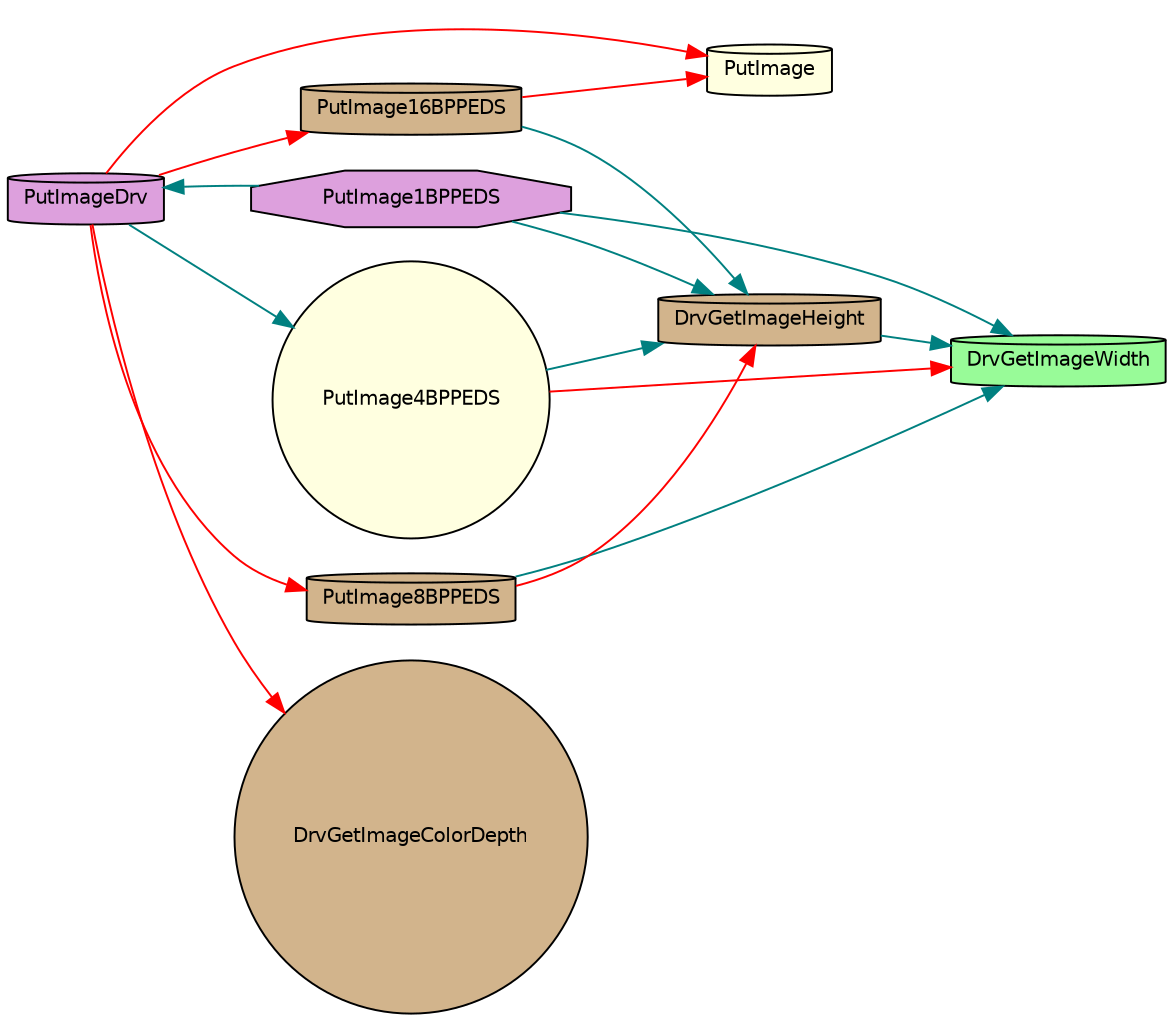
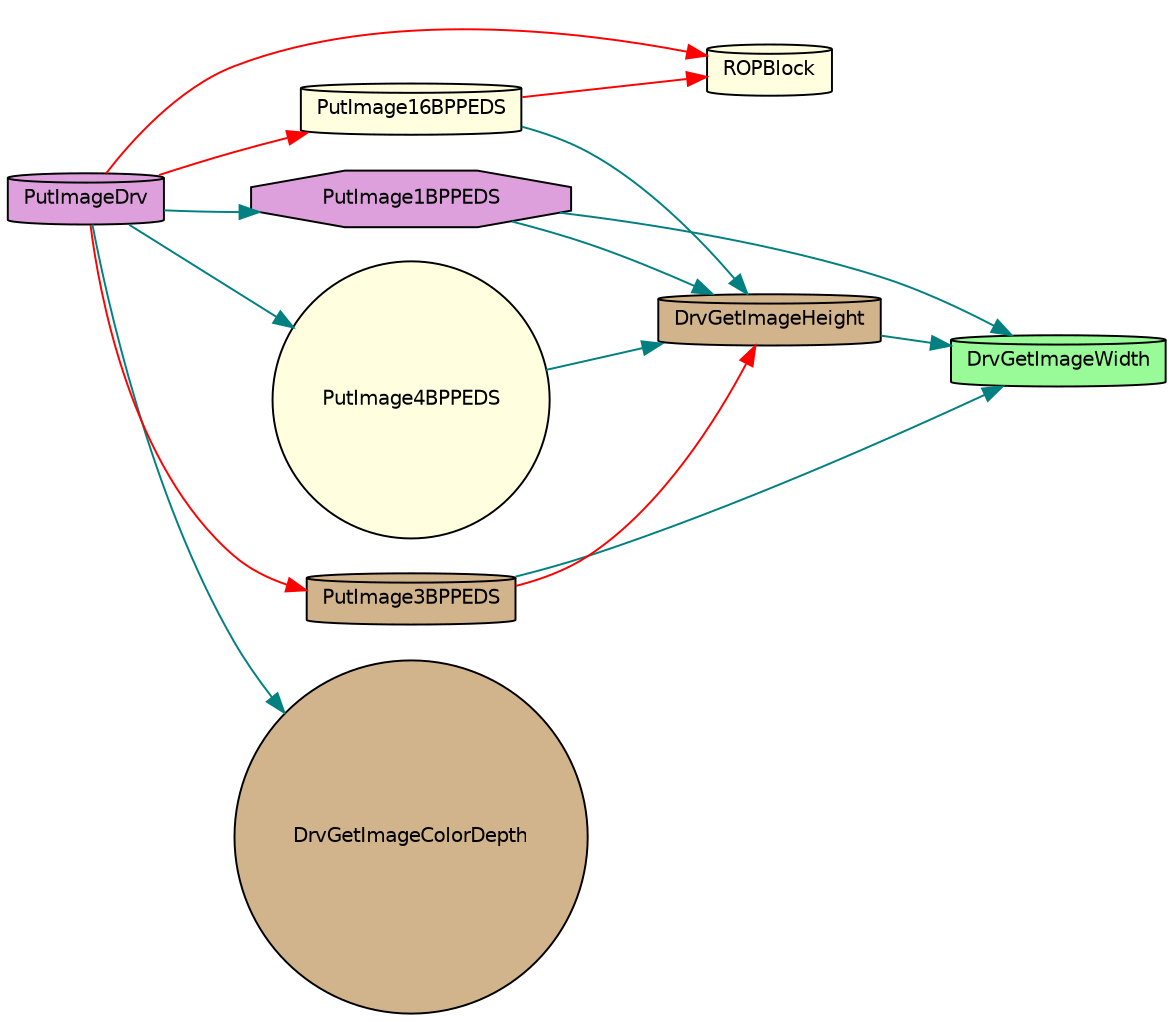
(770, 70) -> (770, 70)
(411, 109) -> (411, 109)
(222, 186) -> (201, 212)
(721, 381) -> none
(167, 494) -> (167, 494)
(411, 599) -> (411, 599)
